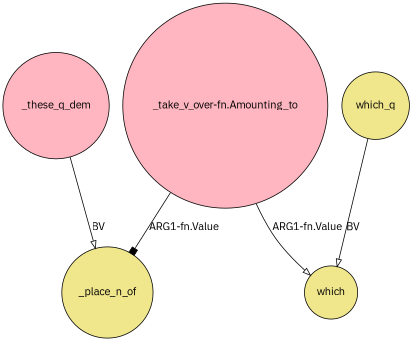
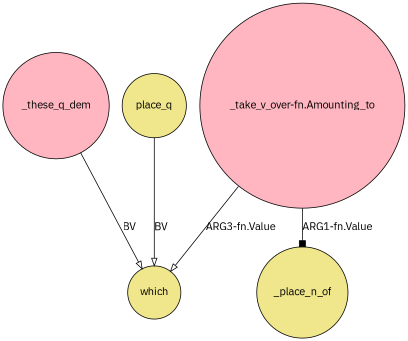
(376, 106) -> (154, 106)
(82, 199) -> (110, 207)
(307, 228) -> (241, 228)
